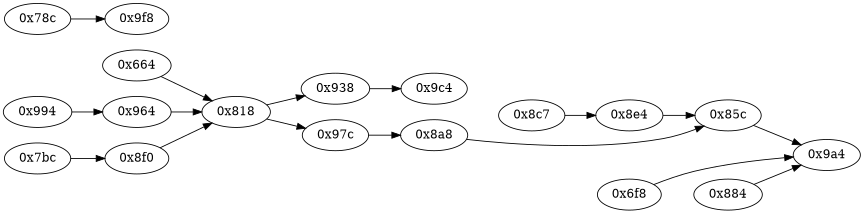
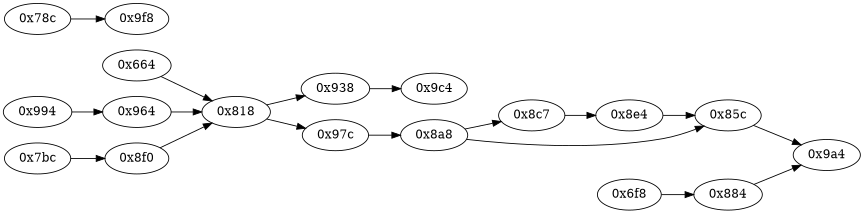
none -> (479, 126)
(718, 166) -> (673, 195)
